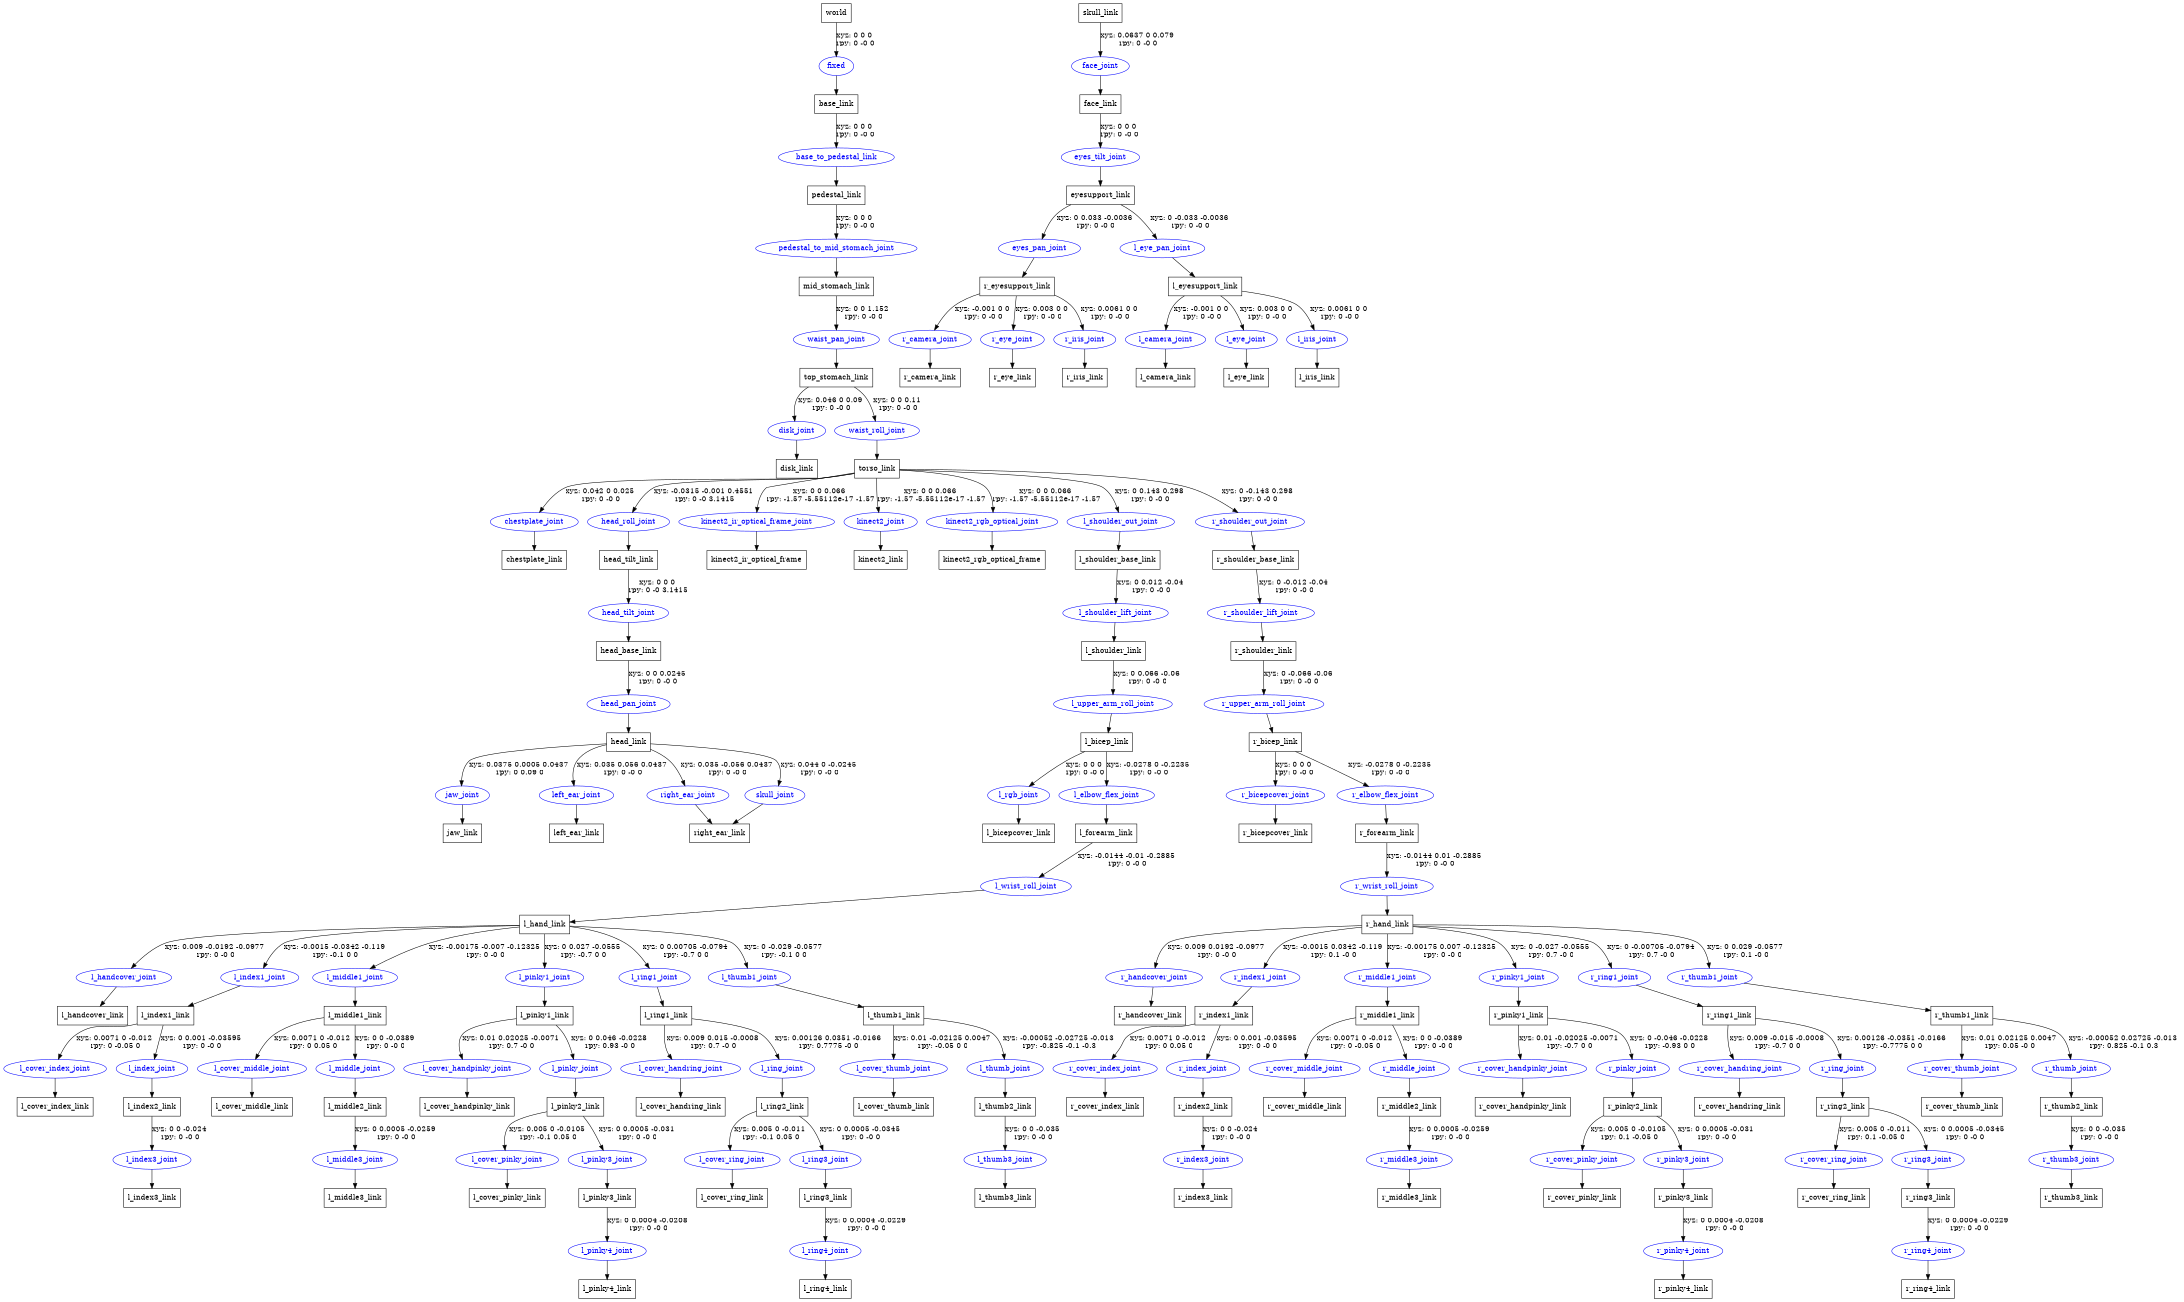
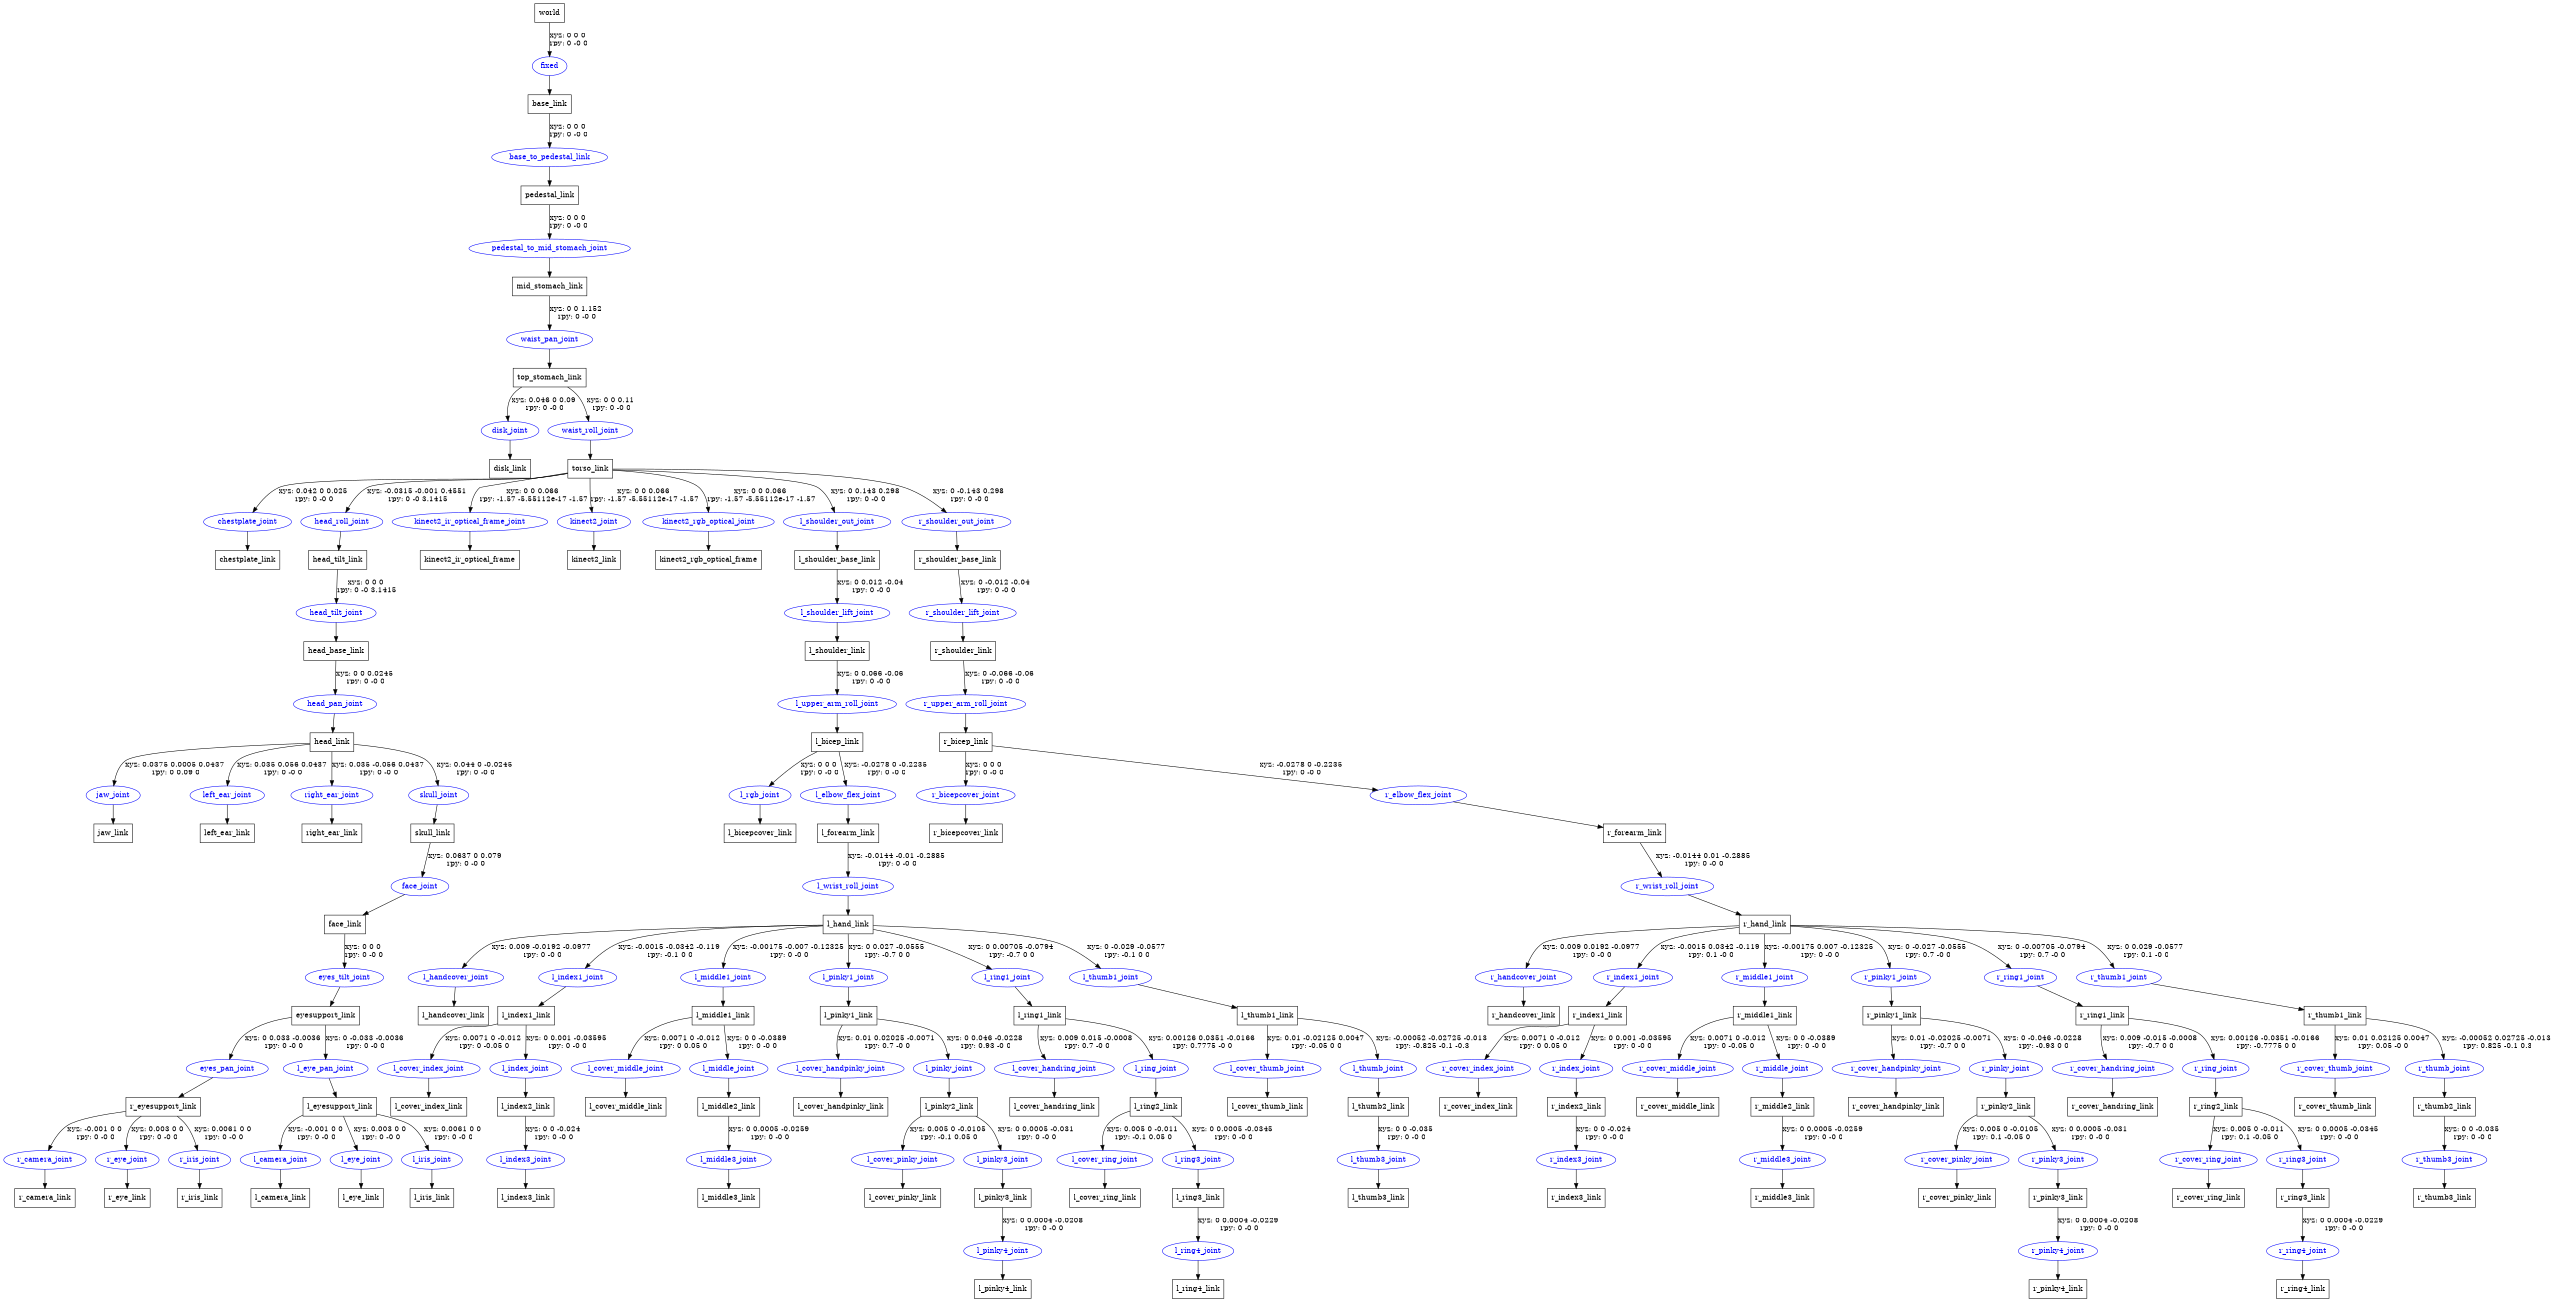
(750, 812) -> (436, 812)
